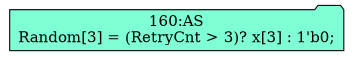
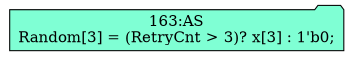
(177, 30) -> (177, 30)
